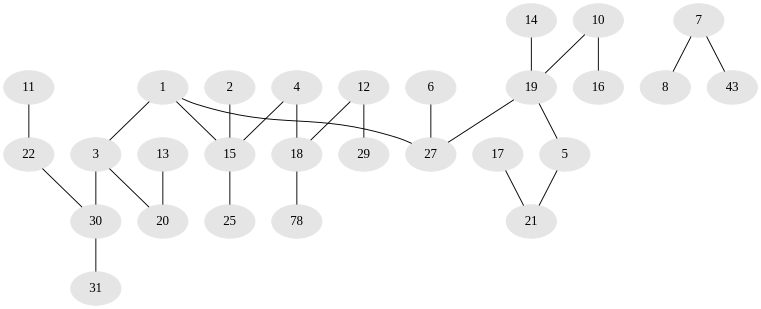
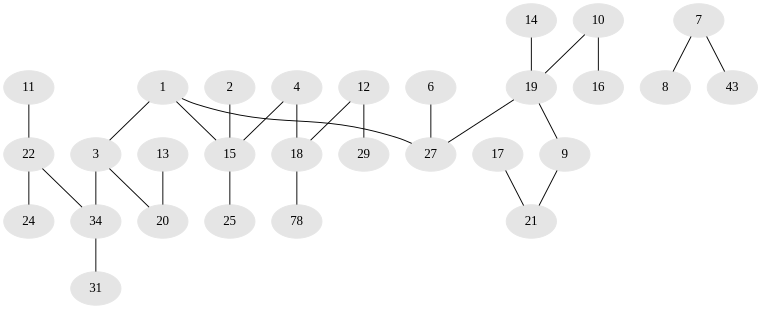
(565, 154) -> (565, 154)
none -> (29, 221)
(96, 221) -> (96, 221)
